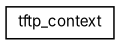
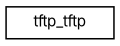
(60, 23) -> (60, 23)
